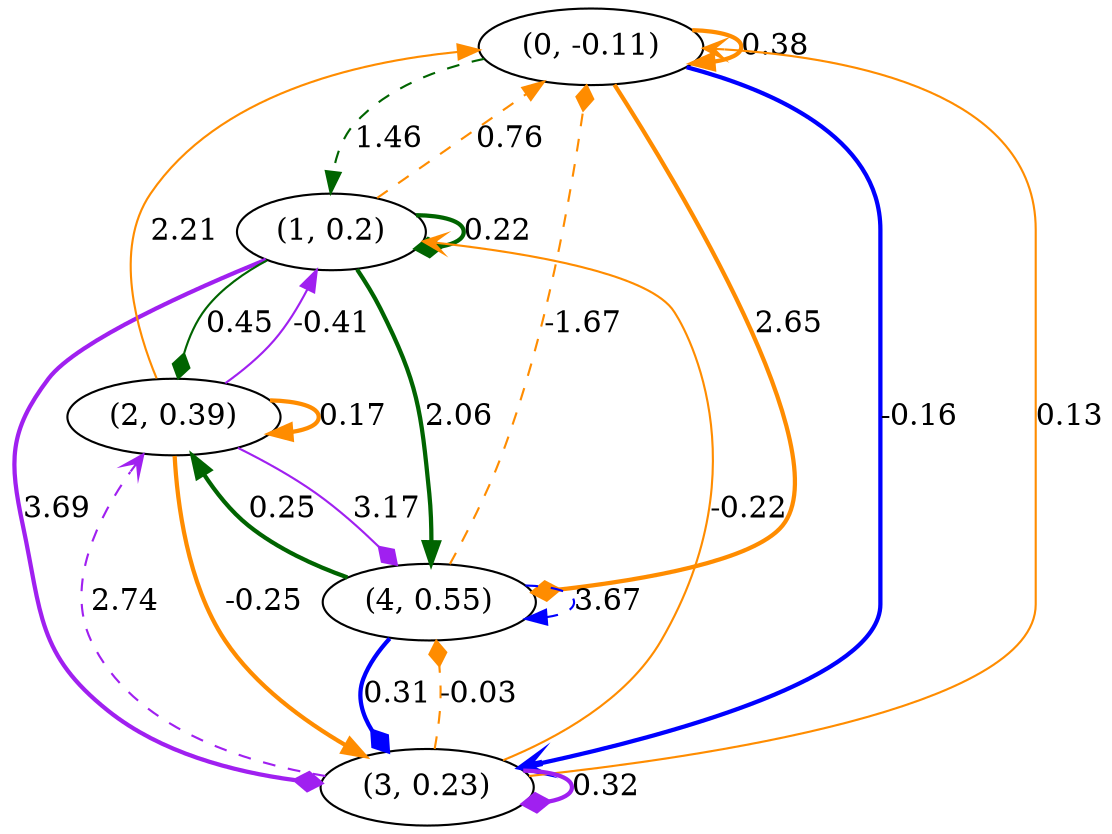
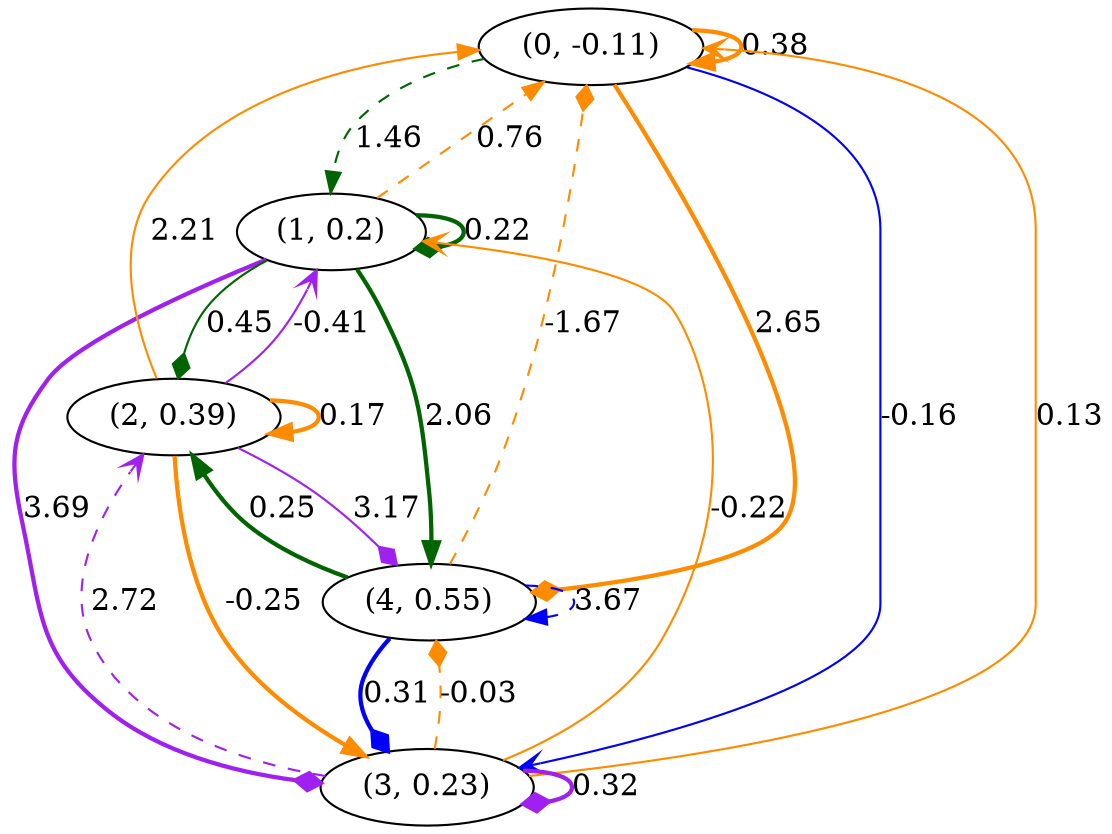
(273, 342) -> (273, 342)
(880, 476) -> (880, 476)
(125, 602) -> (125, 602)
